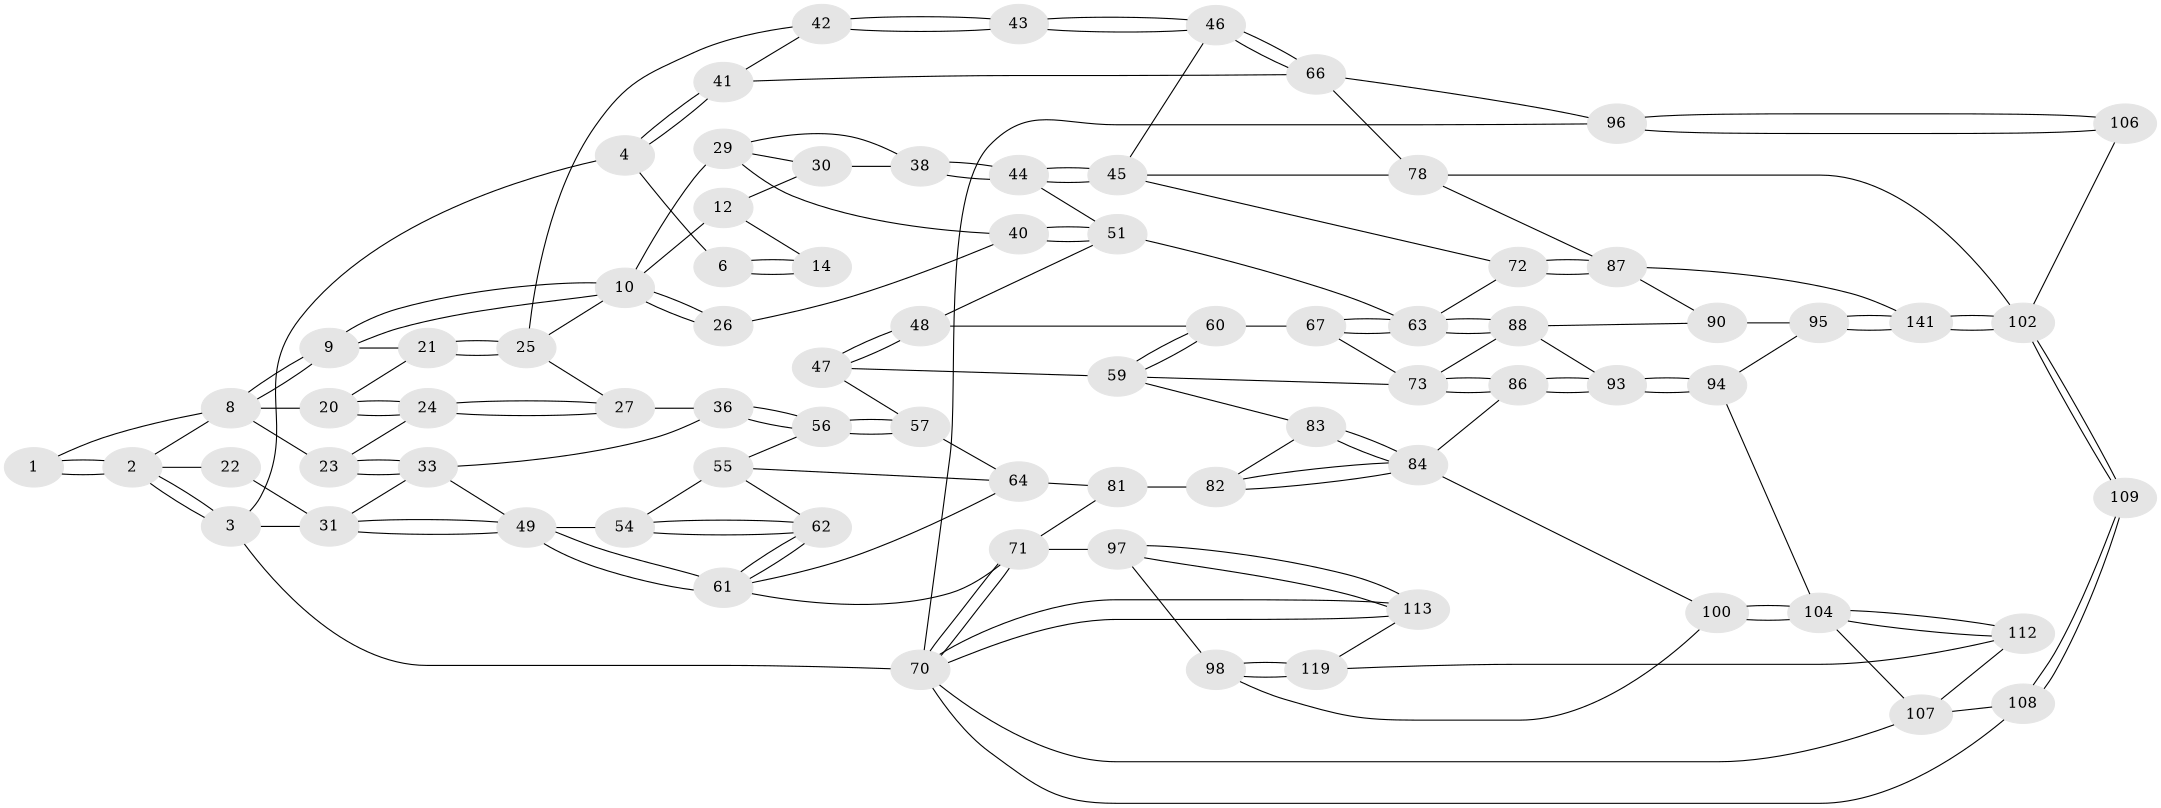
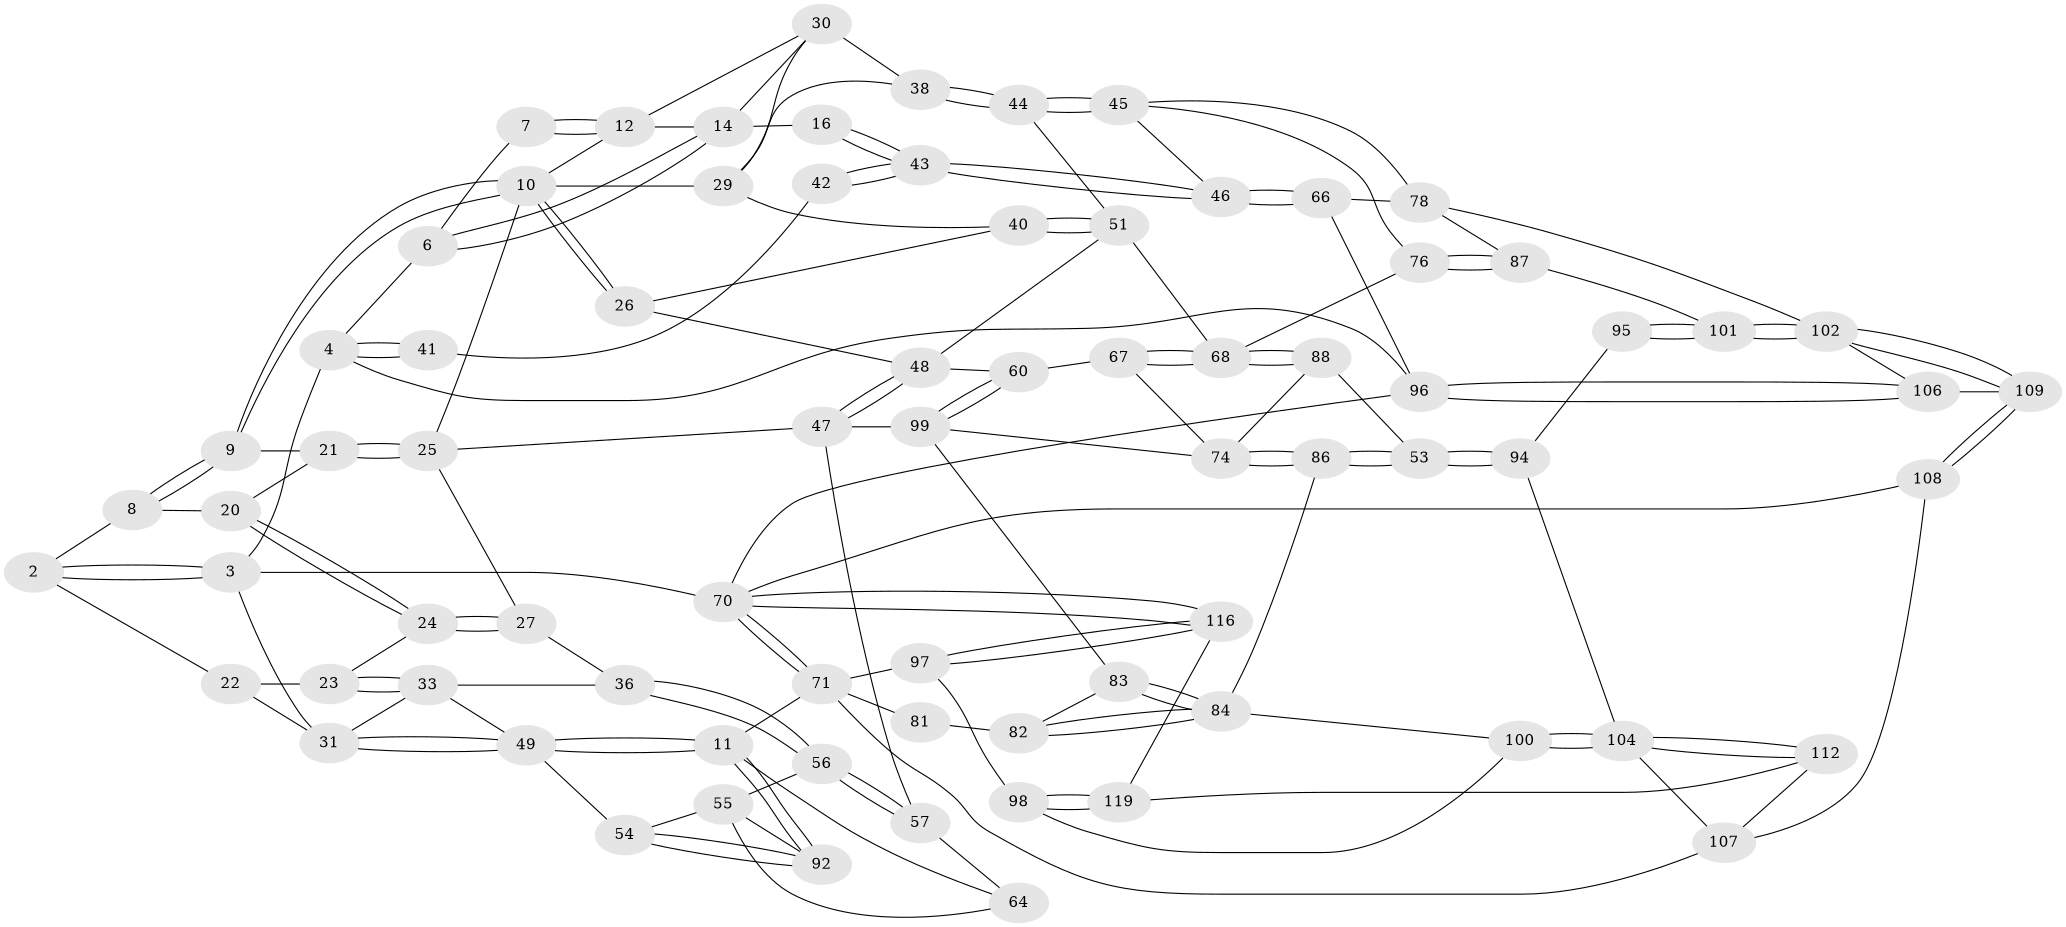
none -> (773, 75)
(1020, 76) -> none
(599, 121) -> (625, 439)
none -> (822, 125)
none -> (526, 127)
(1518, 267) -> (1420, 263)
(1717, 323) -> none
(1921, 323) -> (1724, 332)
(1418, 326) -> (1221, 358)
none -> (773, 337)
none -> (884, 340)
(1117, 376) -> (920, 427)
(1418, 385) -> (1221, 459)
(1617, 385) -> (1420, 459)
none -> (1979, 392)
(283, 439) -> (274, 684)
(34, 467) -> none
(1068, 484) -> none
(822, 528) -> (822, 865)
(723, 588) -> (723, 745)
(1418, 610) -> (1221, 622)
(1410, 762) -> (1240, 894)
